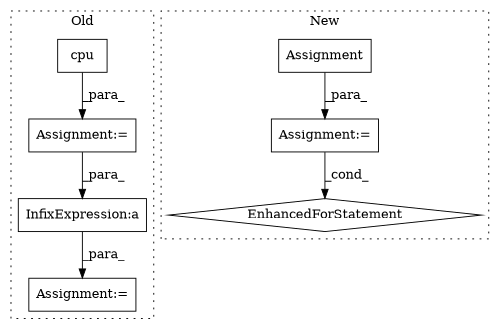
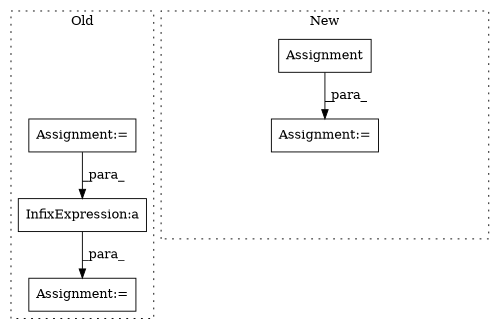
(82, 56) -> none
(325, 215) -> none
